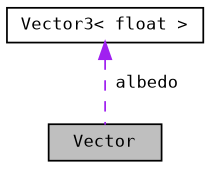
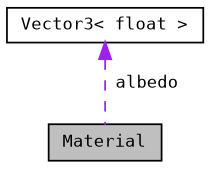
(105, 142) -> (105, 142)
